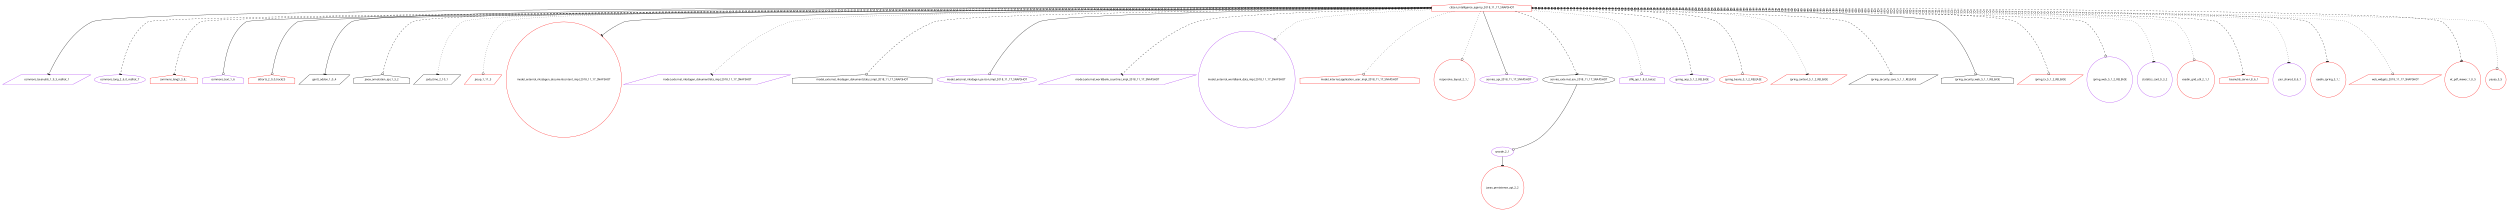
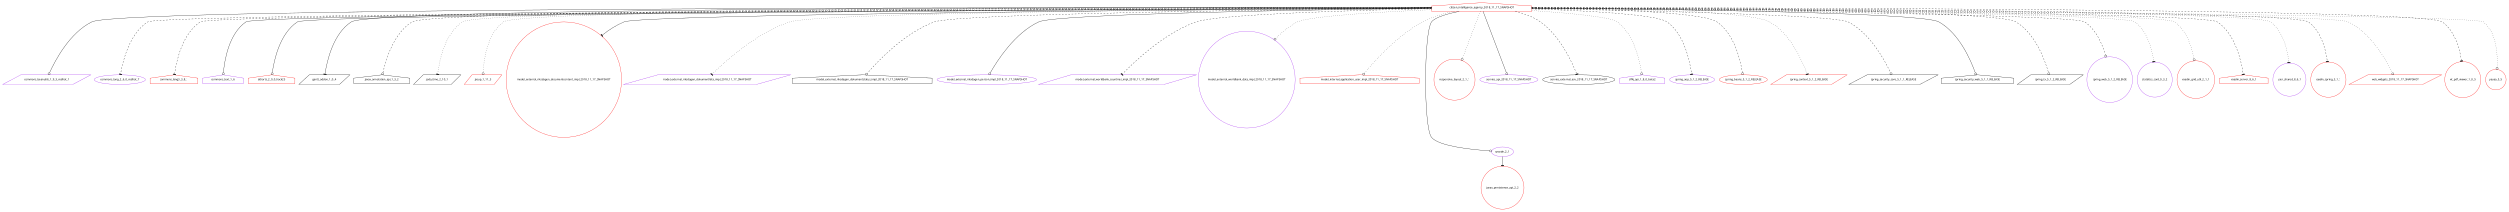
(622, 9) -> (622, 9)
(2050, 80) -> (2050, 80)
(2244, 80) -> (2244, 80)
(1553, 125) -> (1426, 95)
